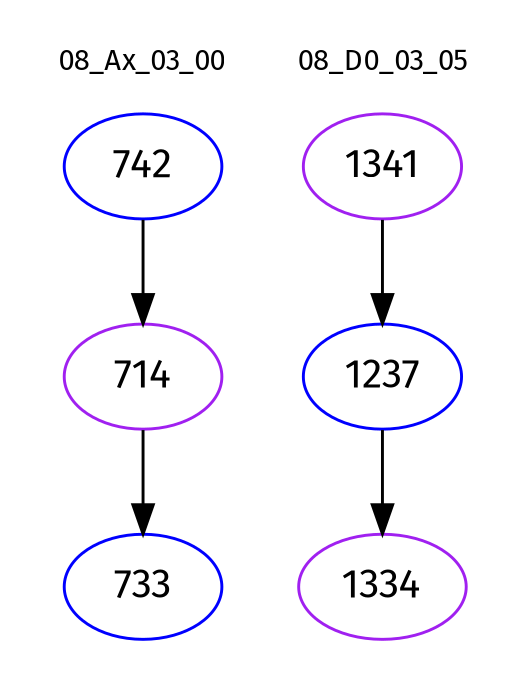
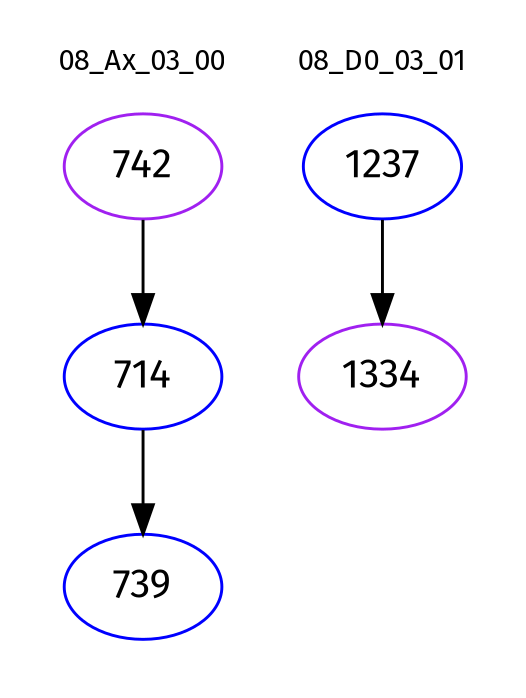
(384, 63) -> (382, 63)
(143, 166) -> (143, 166)
(382, 166) -> none
(143, 377) -> (143, 377)
(143, 587) -> (143, 587)
